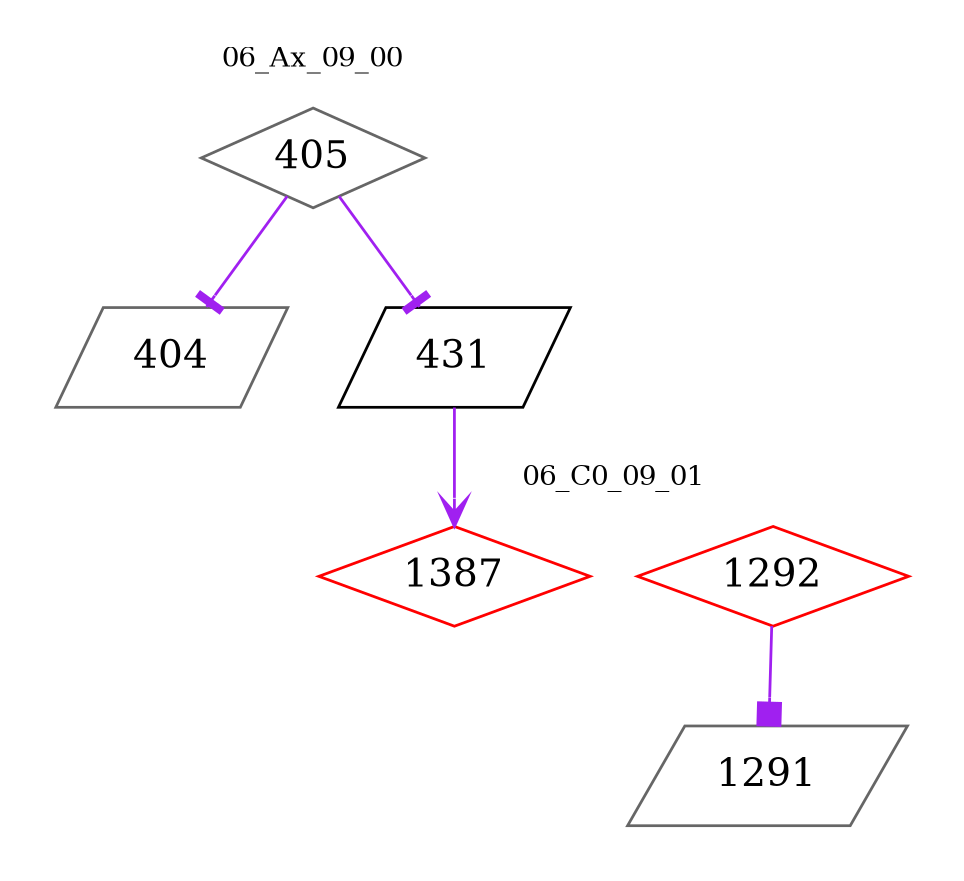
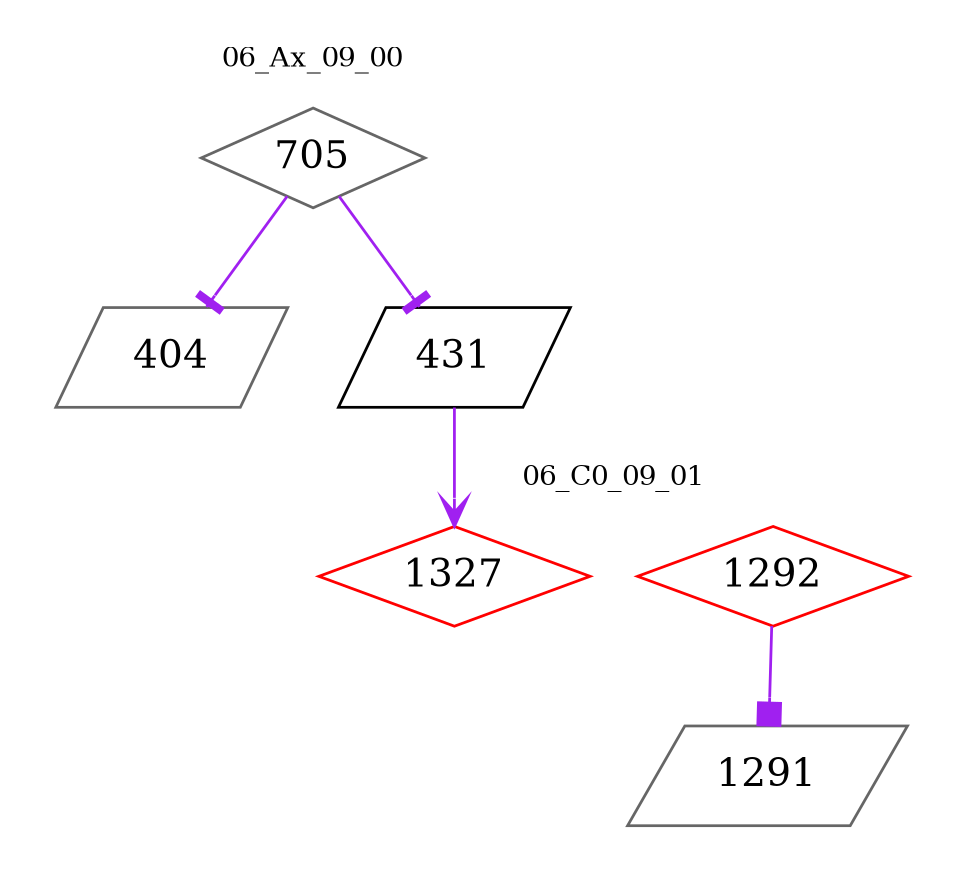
(313, 158) -> (313, 158)
(454, 576) -> (454, 576)
